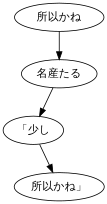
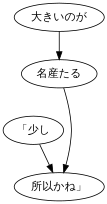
(59, 17) -> (59, 17)
(48, 98) -> (71, 126)
